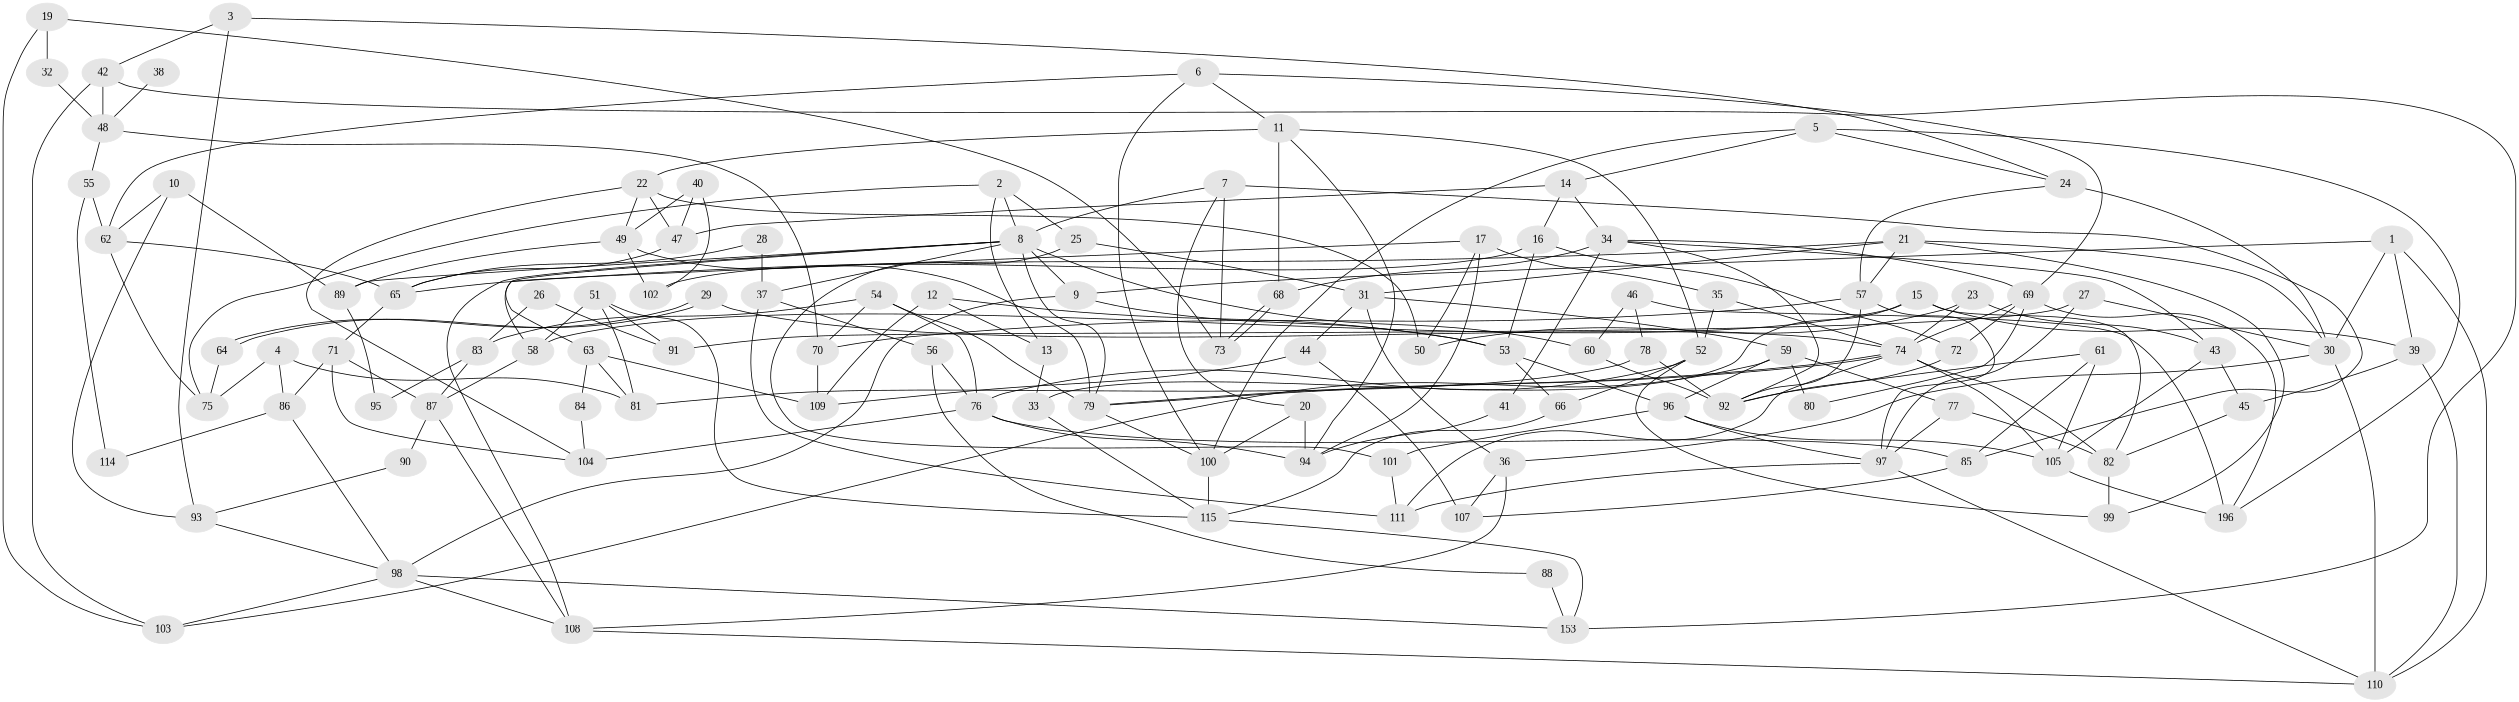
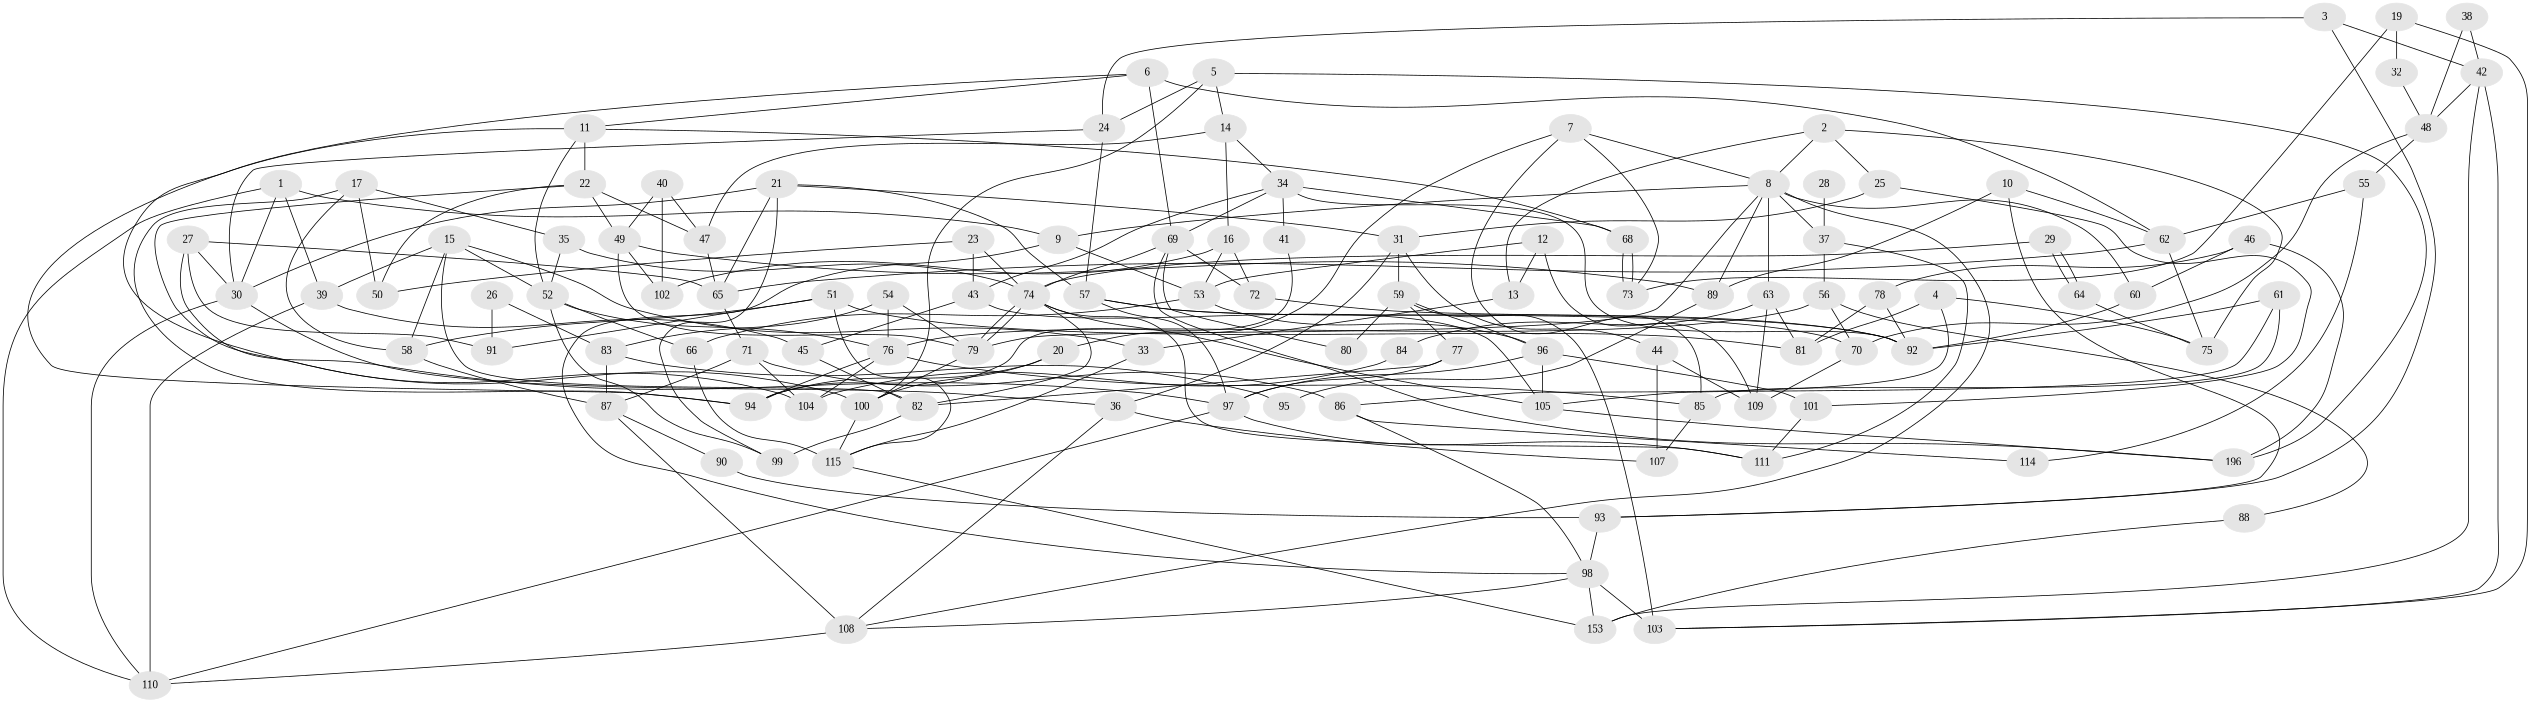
none -> (2475, 48)
(577, 264) -> (456, 258)
none -> (498, 268)
(851, 319) -> (1838, 319)
